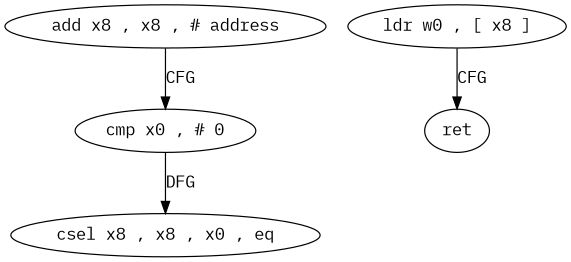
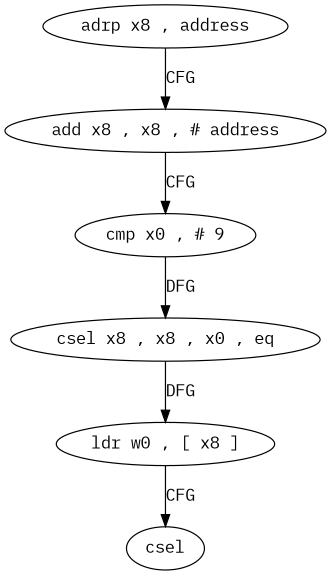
none -> (165, 26)
(165, 131) -> (165, 235)
(457, 131) -> (165, 548)
none -> (165, 386)
